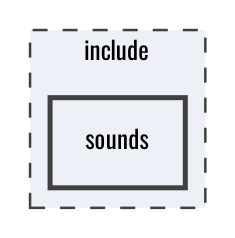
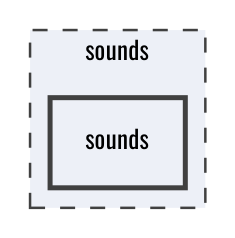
(118, 54) -> (118, 54)
